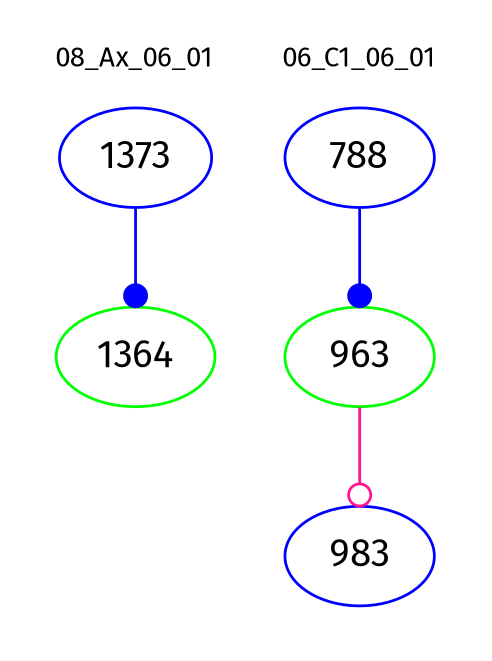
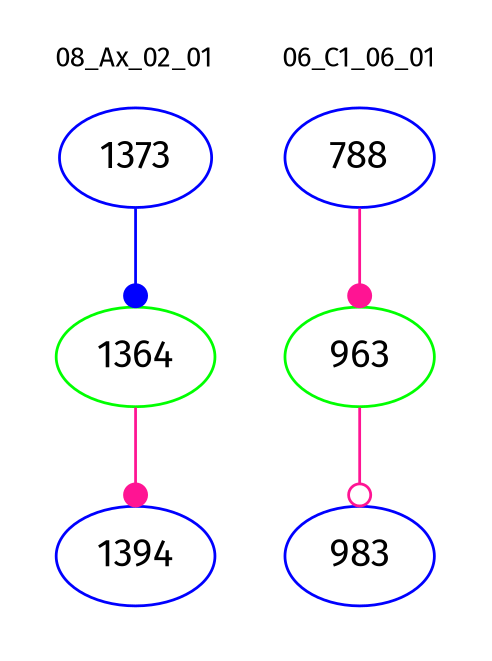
(136, 59) -> (136, 59)
(360, 246) -> (360, 246)
none -> (136, 556)
